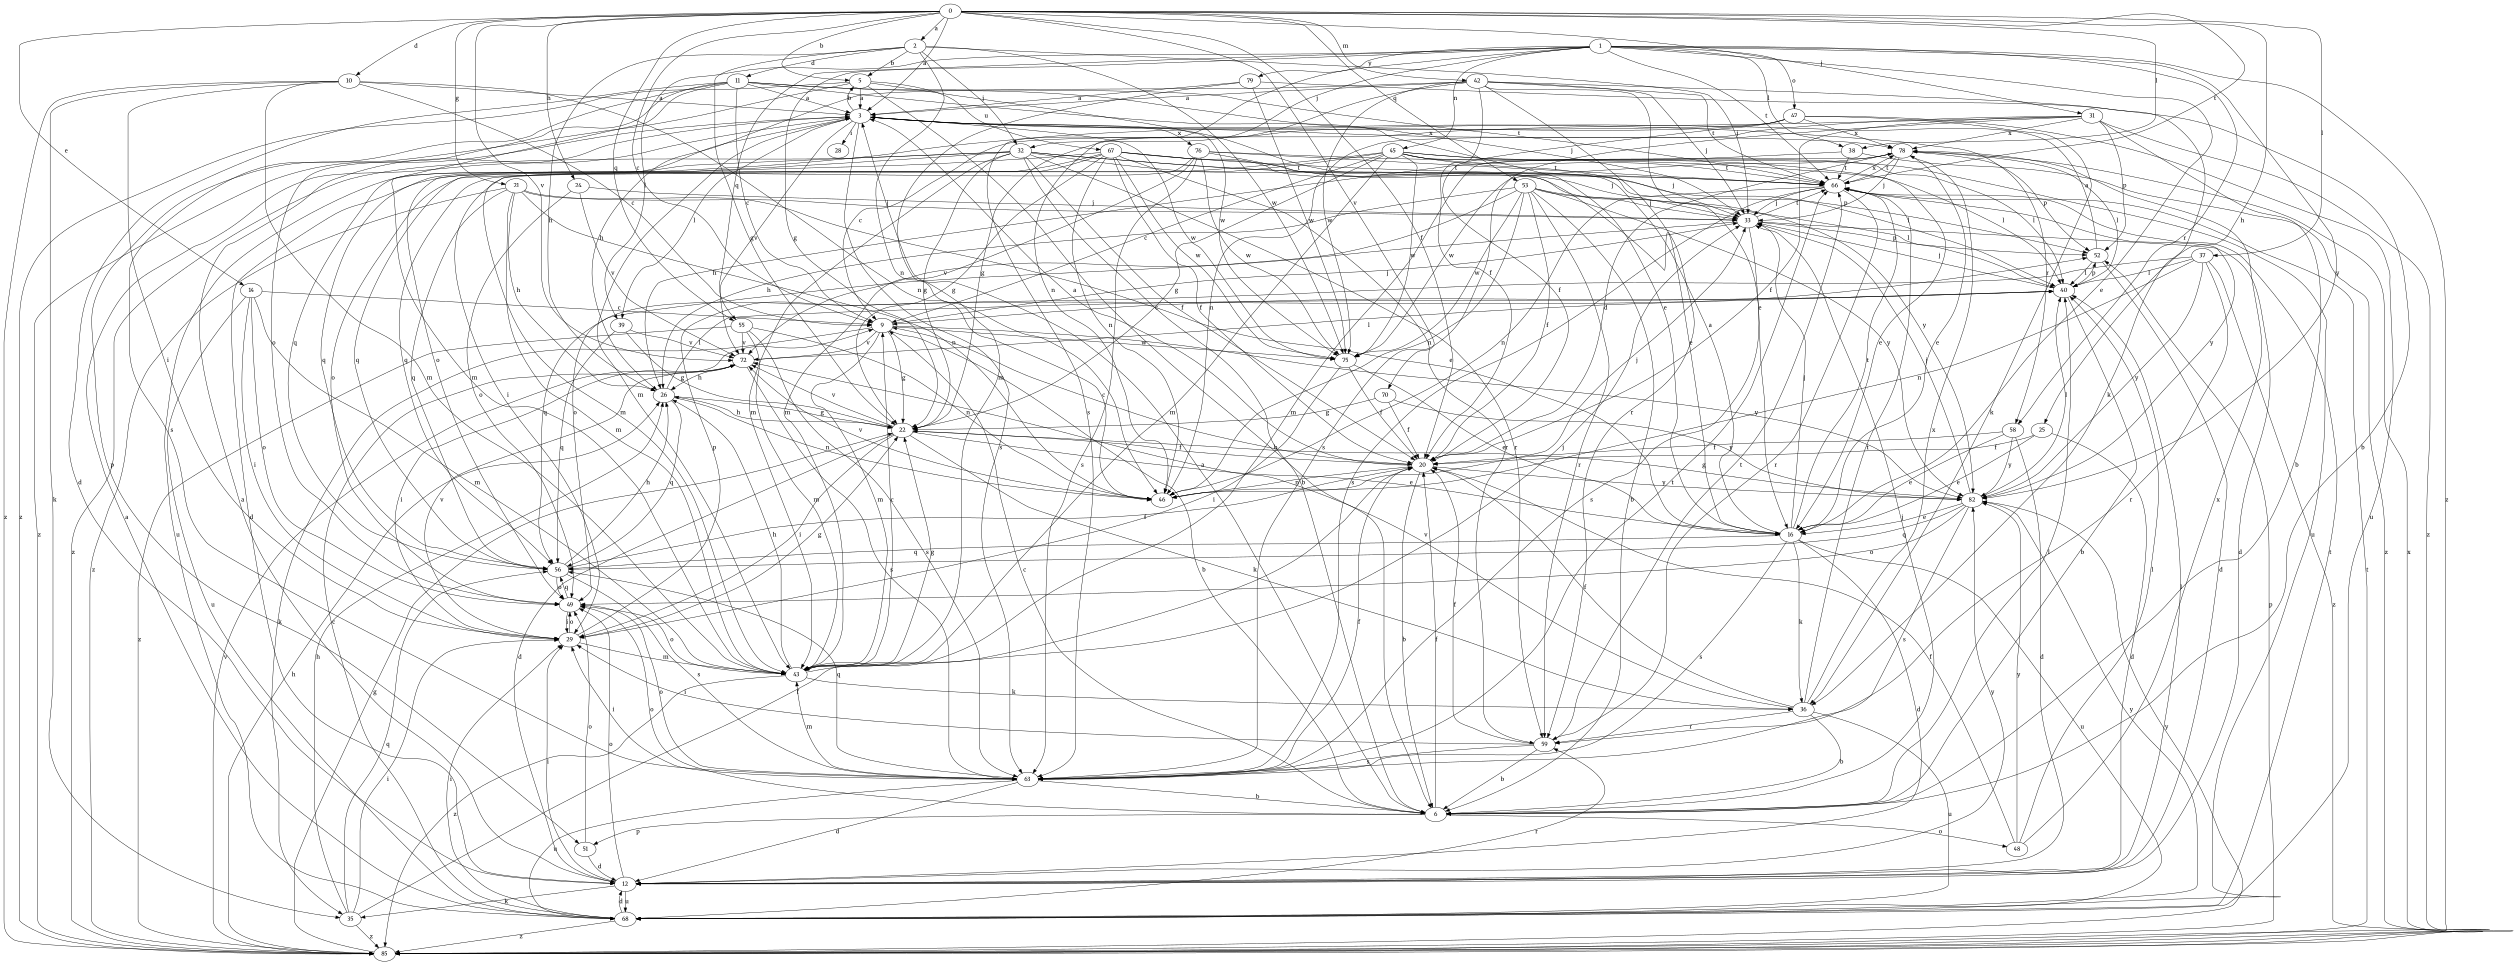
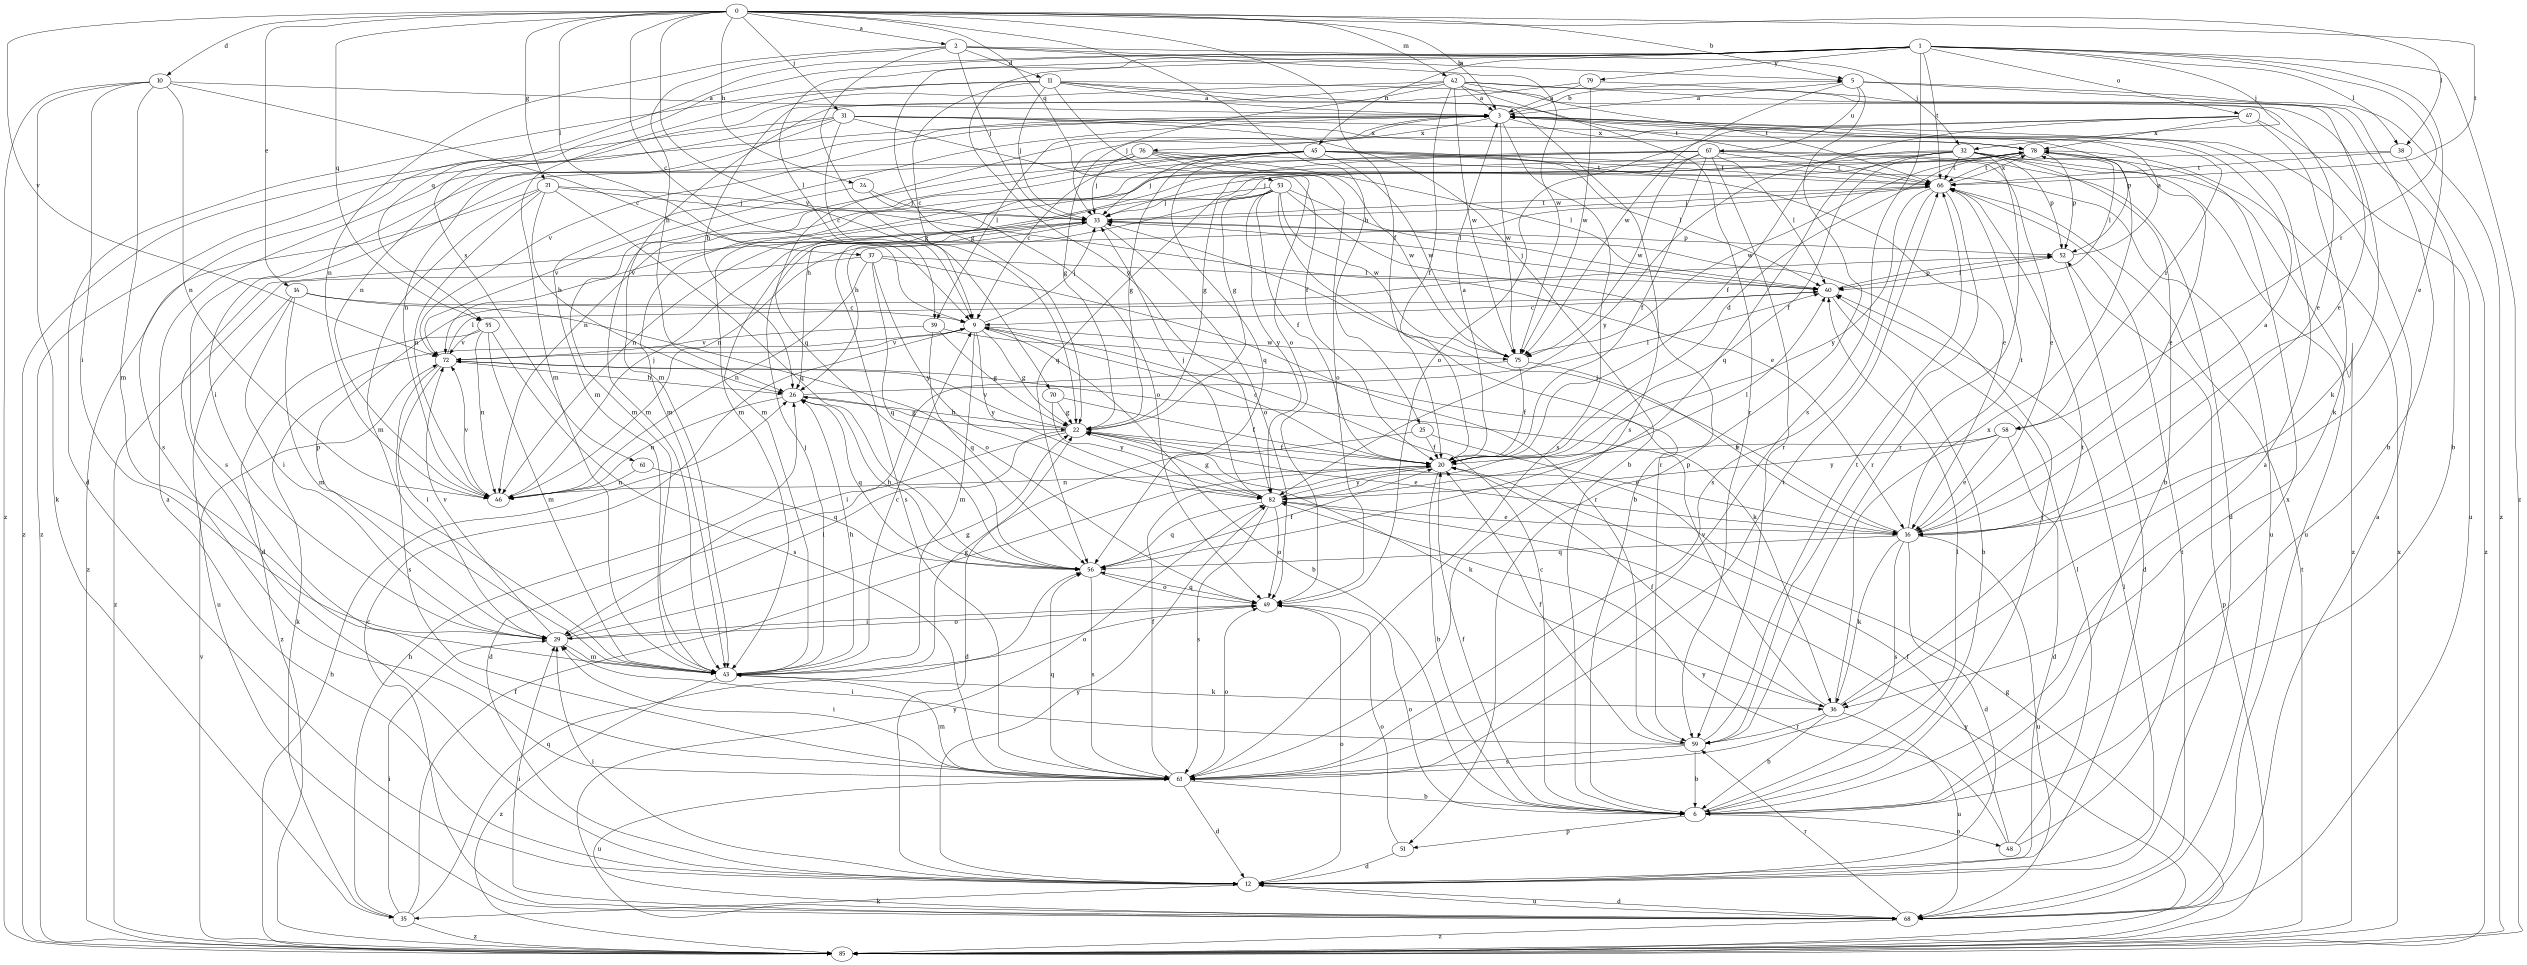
(838, 151) -> none
none -> (1436, 403)
none -> (643, 465)
